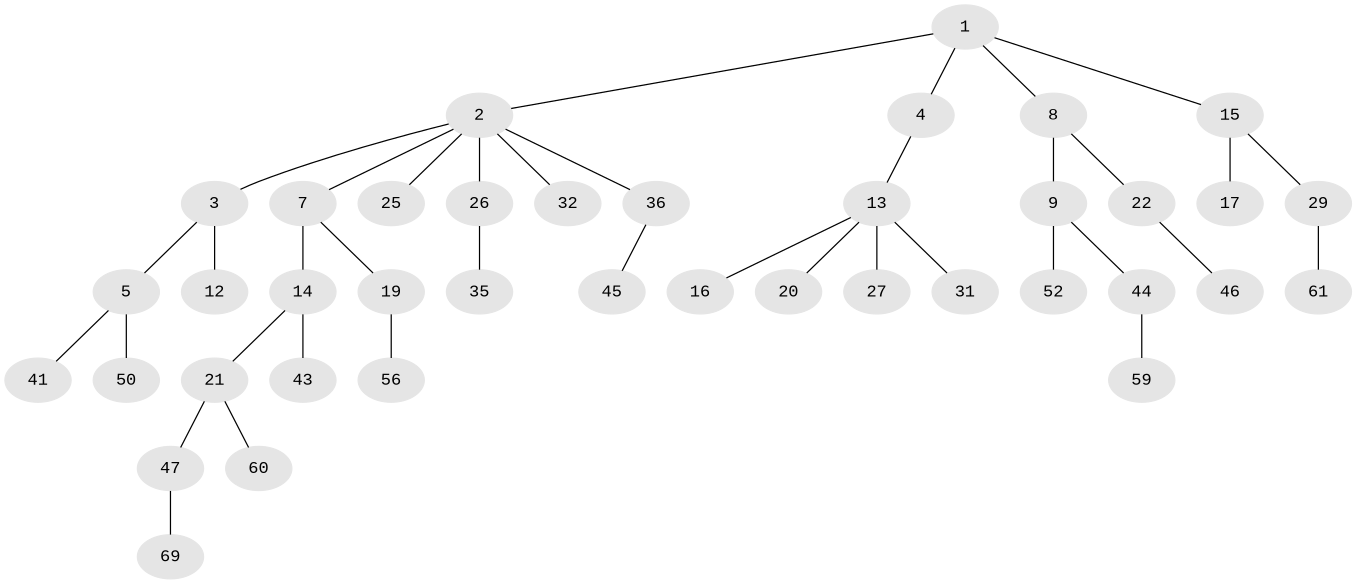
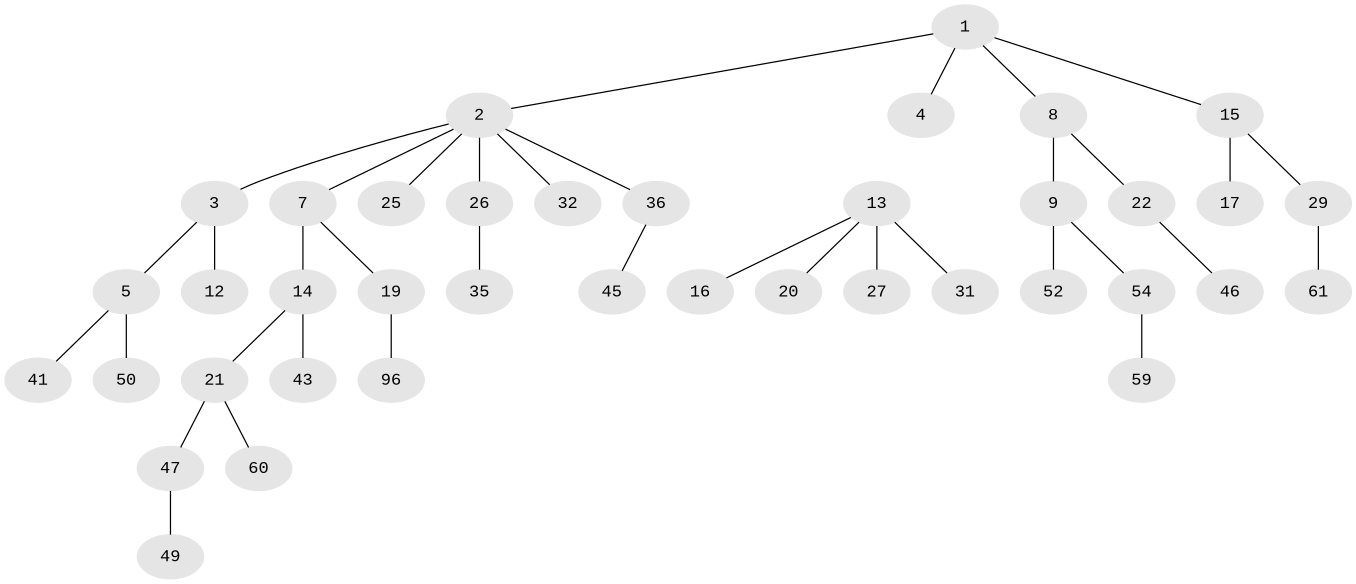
(899, 159) -> none
(1142, 292) -> (1142, 292)
(391, 380) -> (391, 380)
(170, 557) -> (170, 557)
